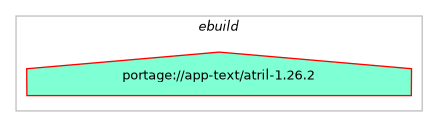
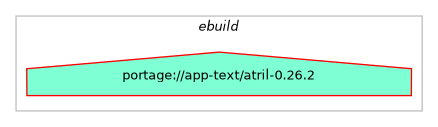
(219, 76) -> (219, 76)
